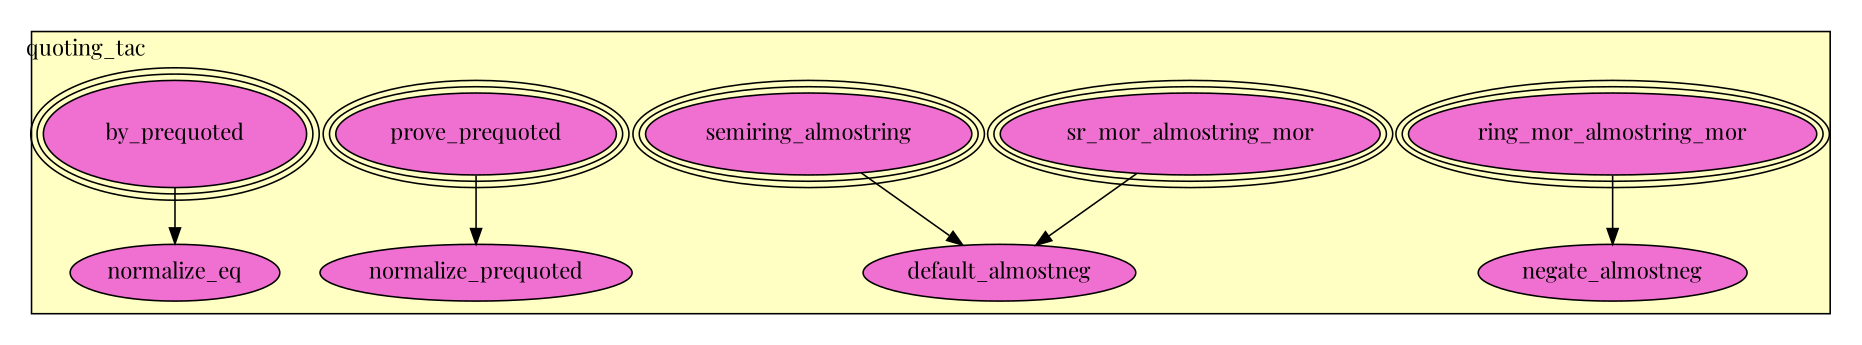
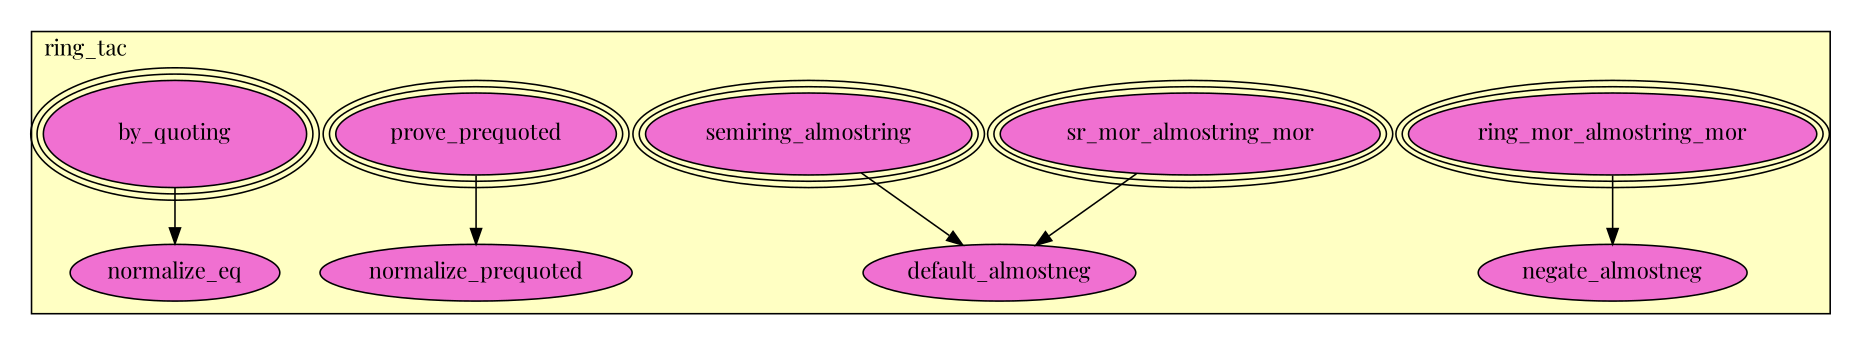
(86, 50) -> (86, 50)
(175, 134) -> (175, 134)
